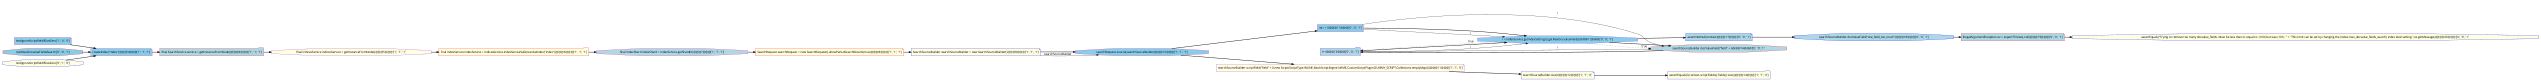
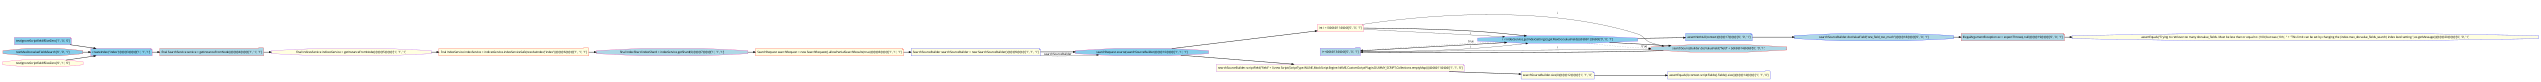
(1340, 28) -> (1340, 28)
(43, 63) -> (43, 63)
